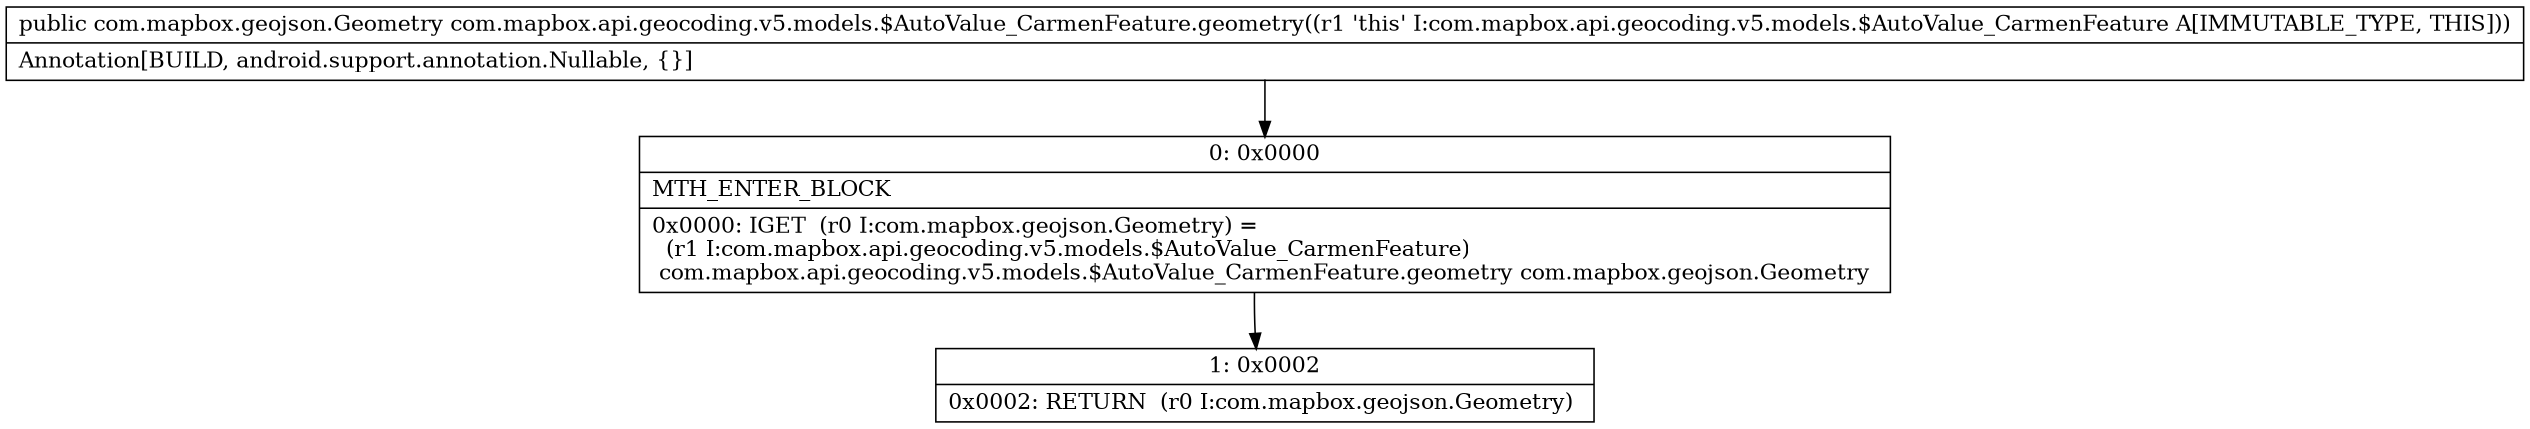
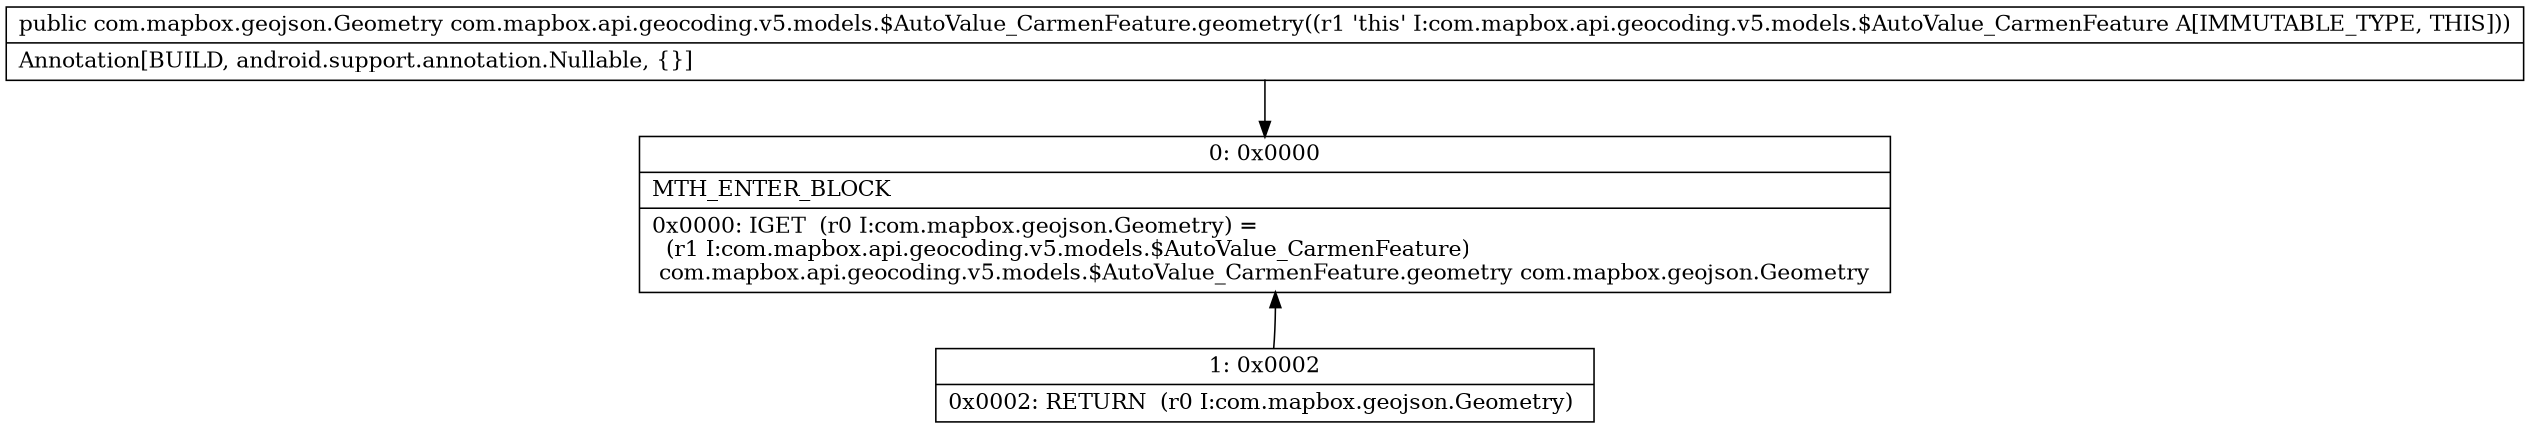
(1255, 313) -> (1275, 328)
